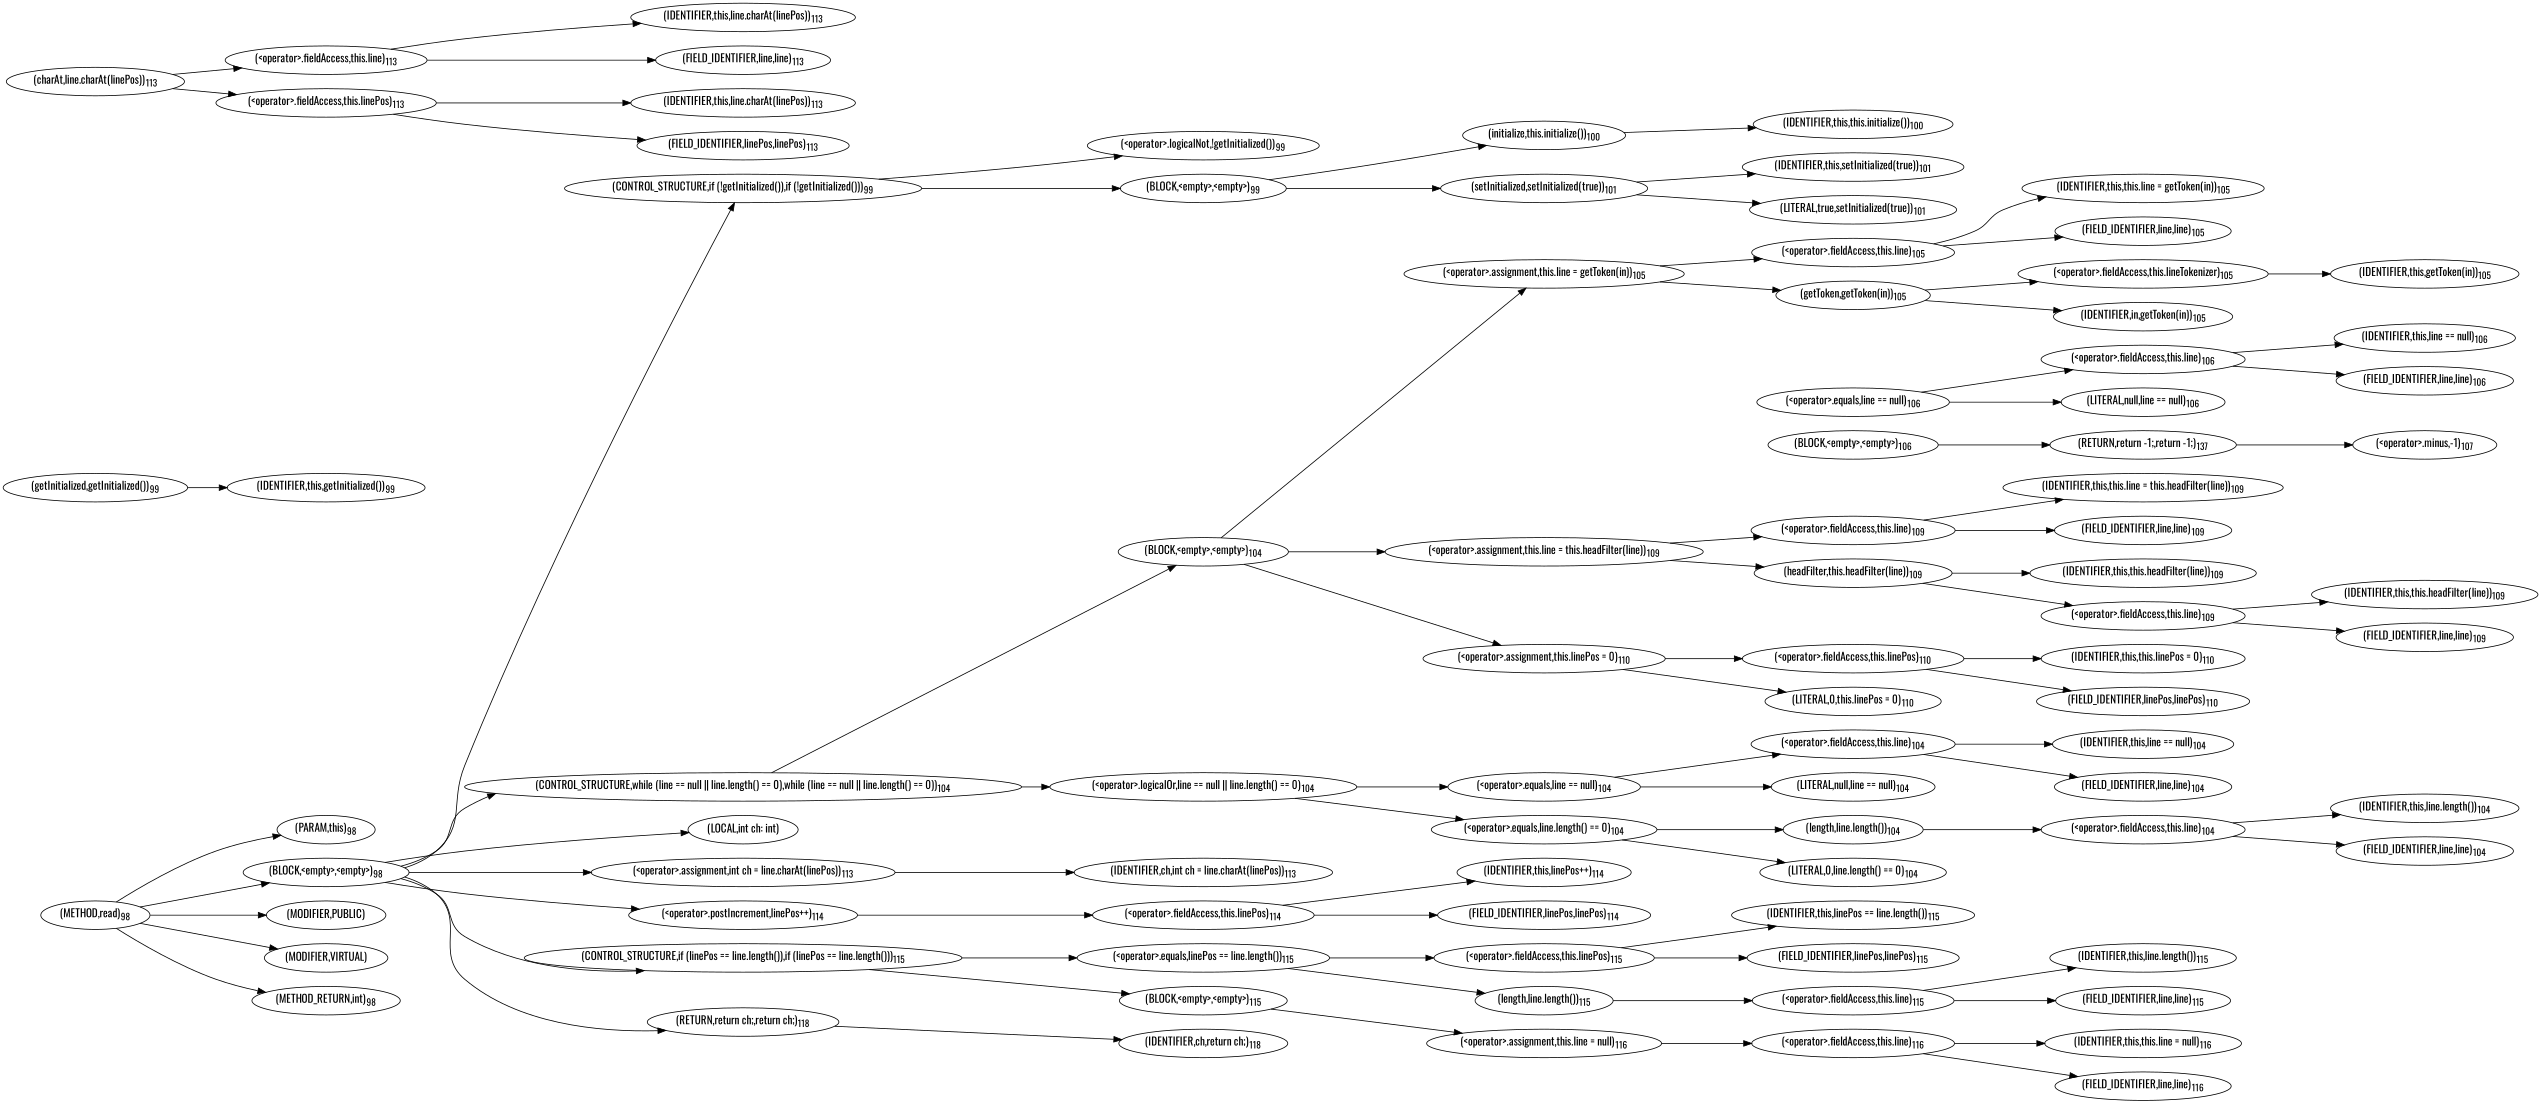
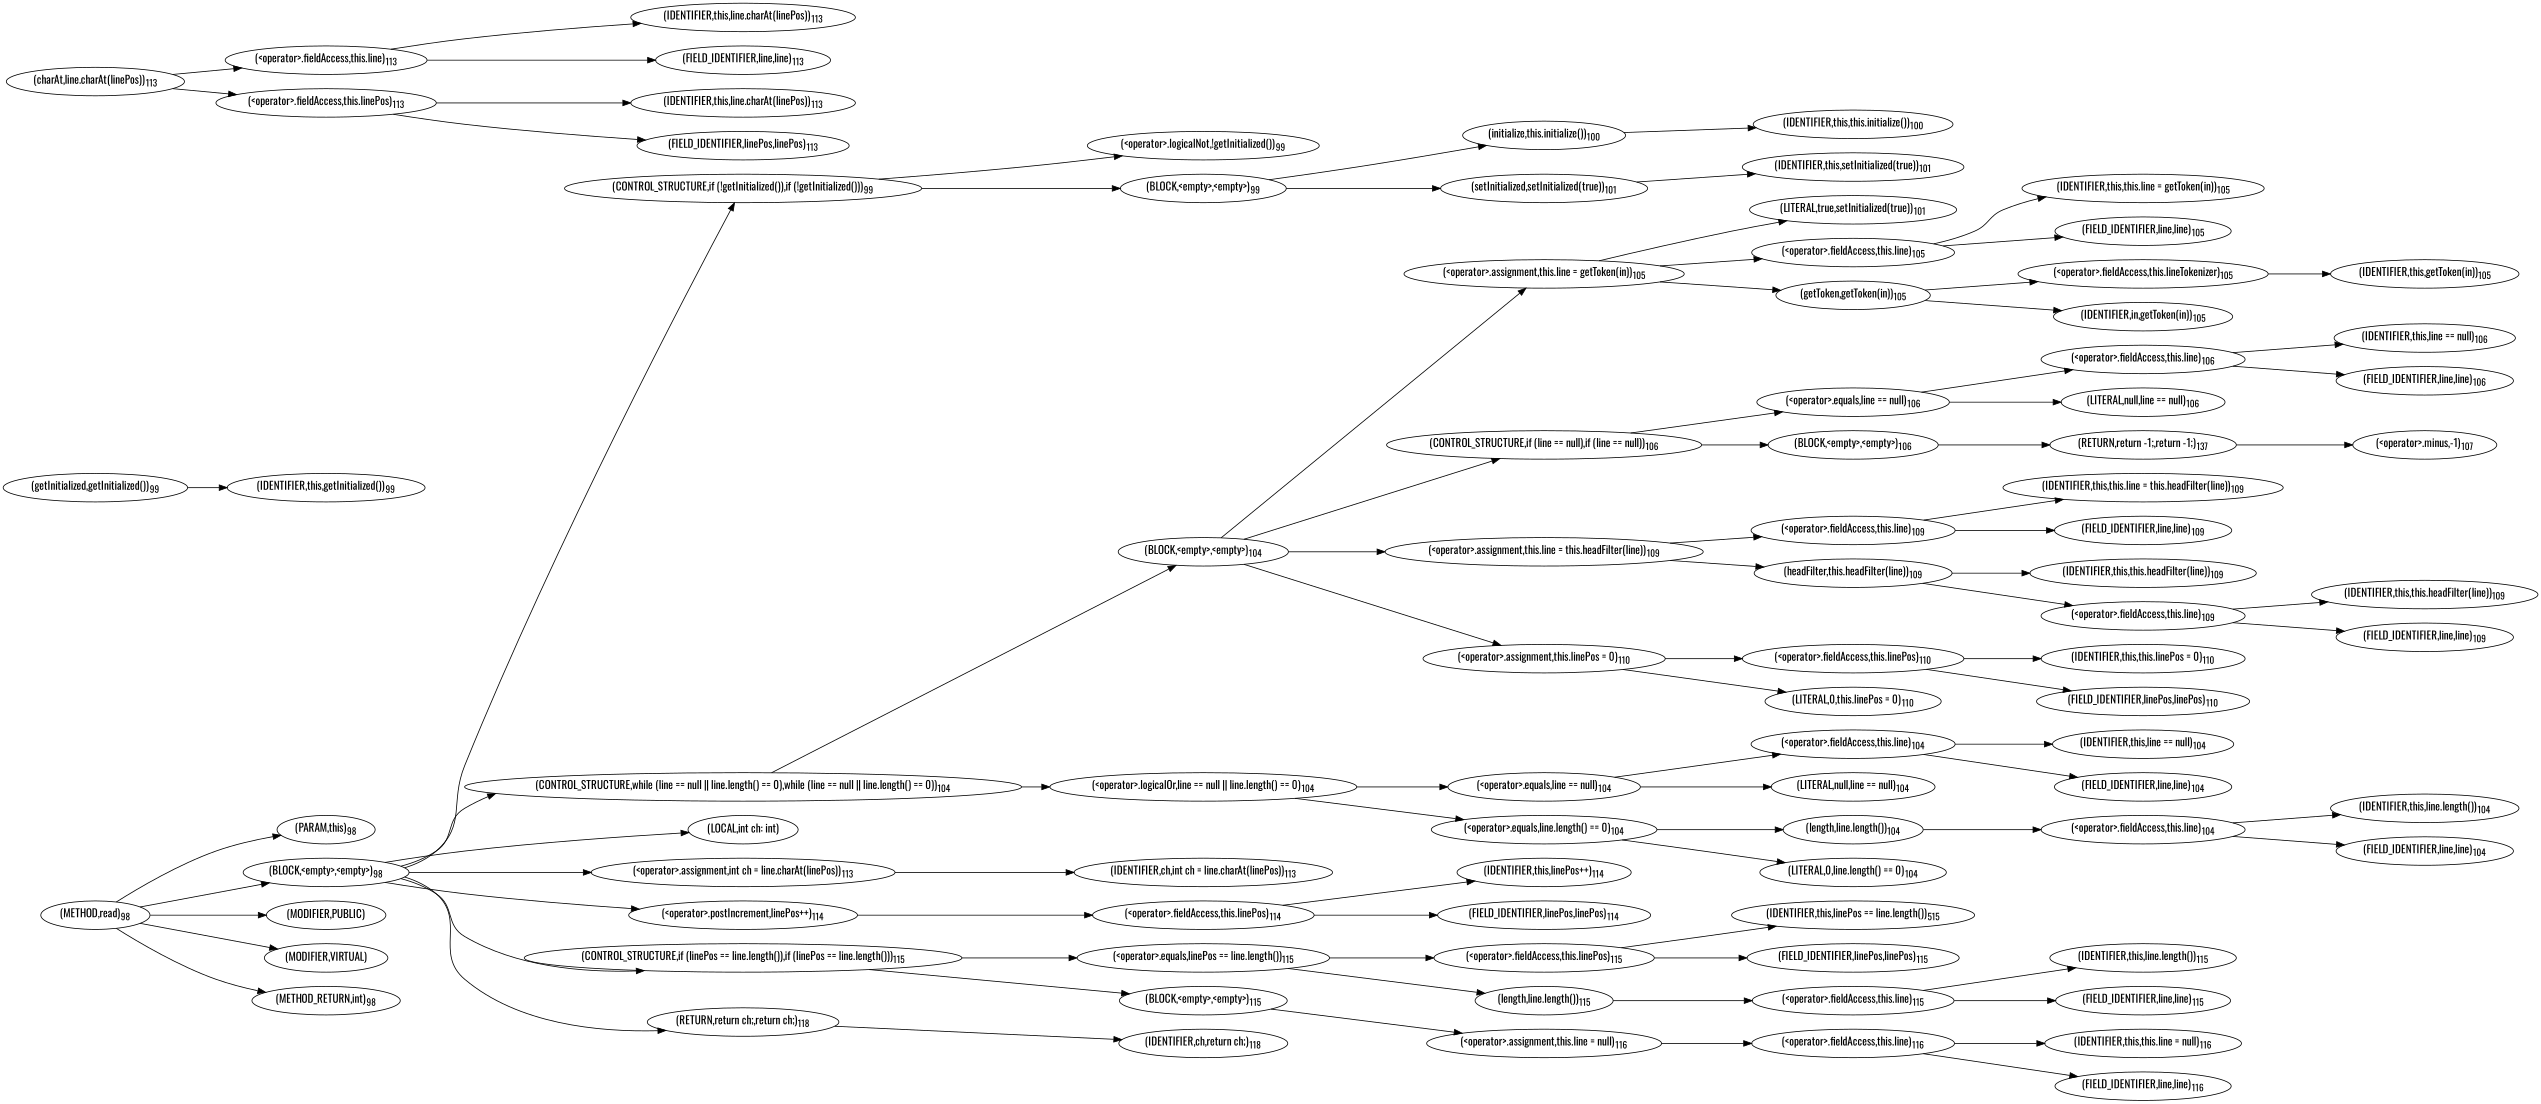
(1695, 199) -> (1689, 240)
none -> (1544, 445)
(1934, 914) -> (1934, 914)
